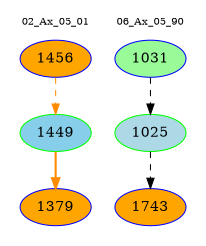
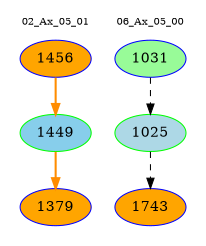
(150, 22) -> (150, 22)
(56, 91) -> (56, 91)
